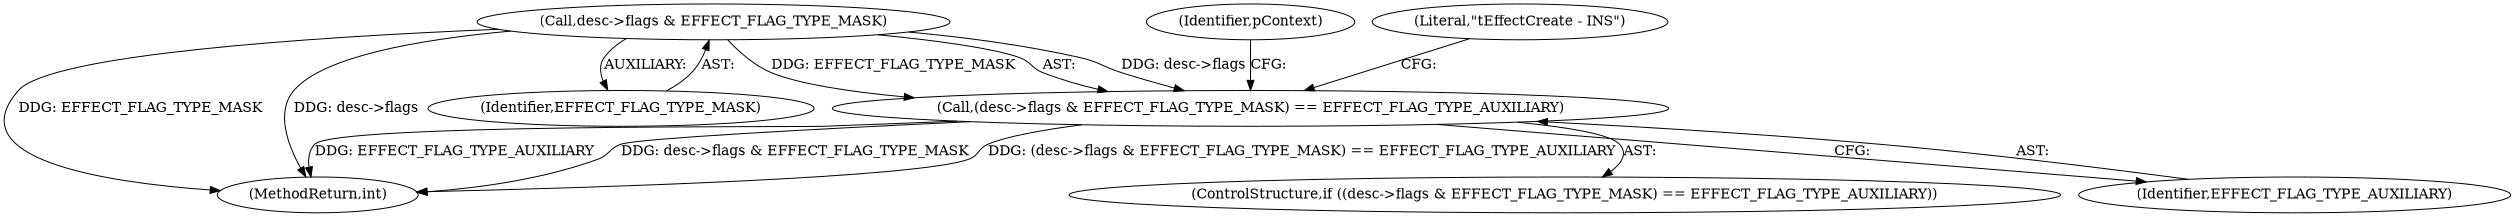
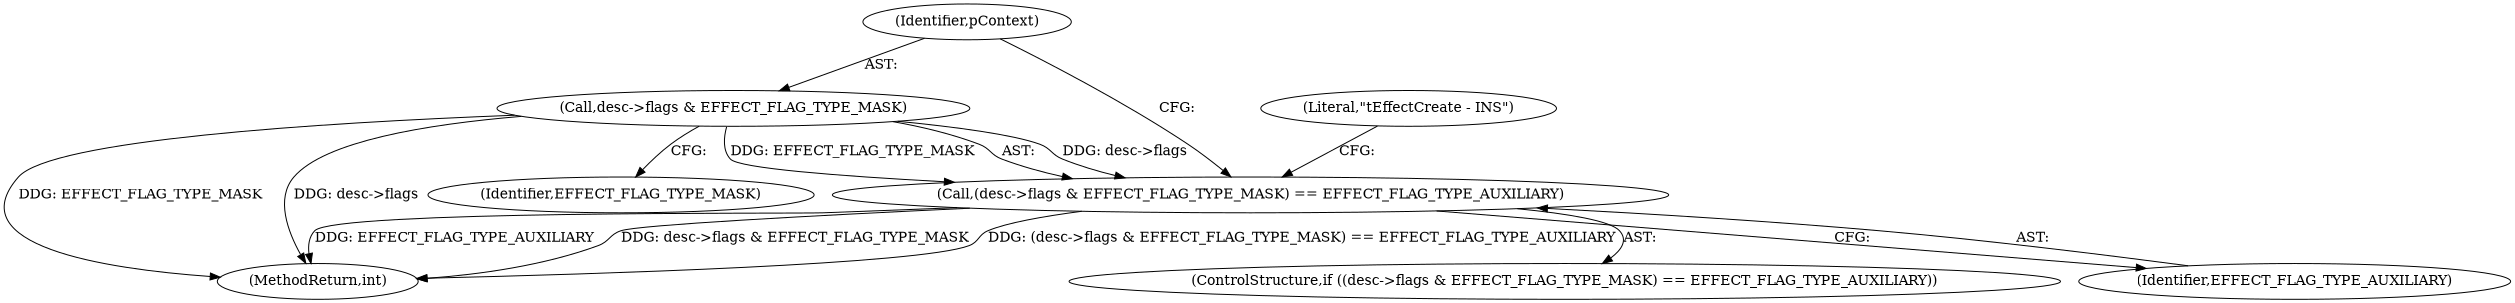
(648, 65) -> (691, 152)
(690, 74) -> (857, 63)
